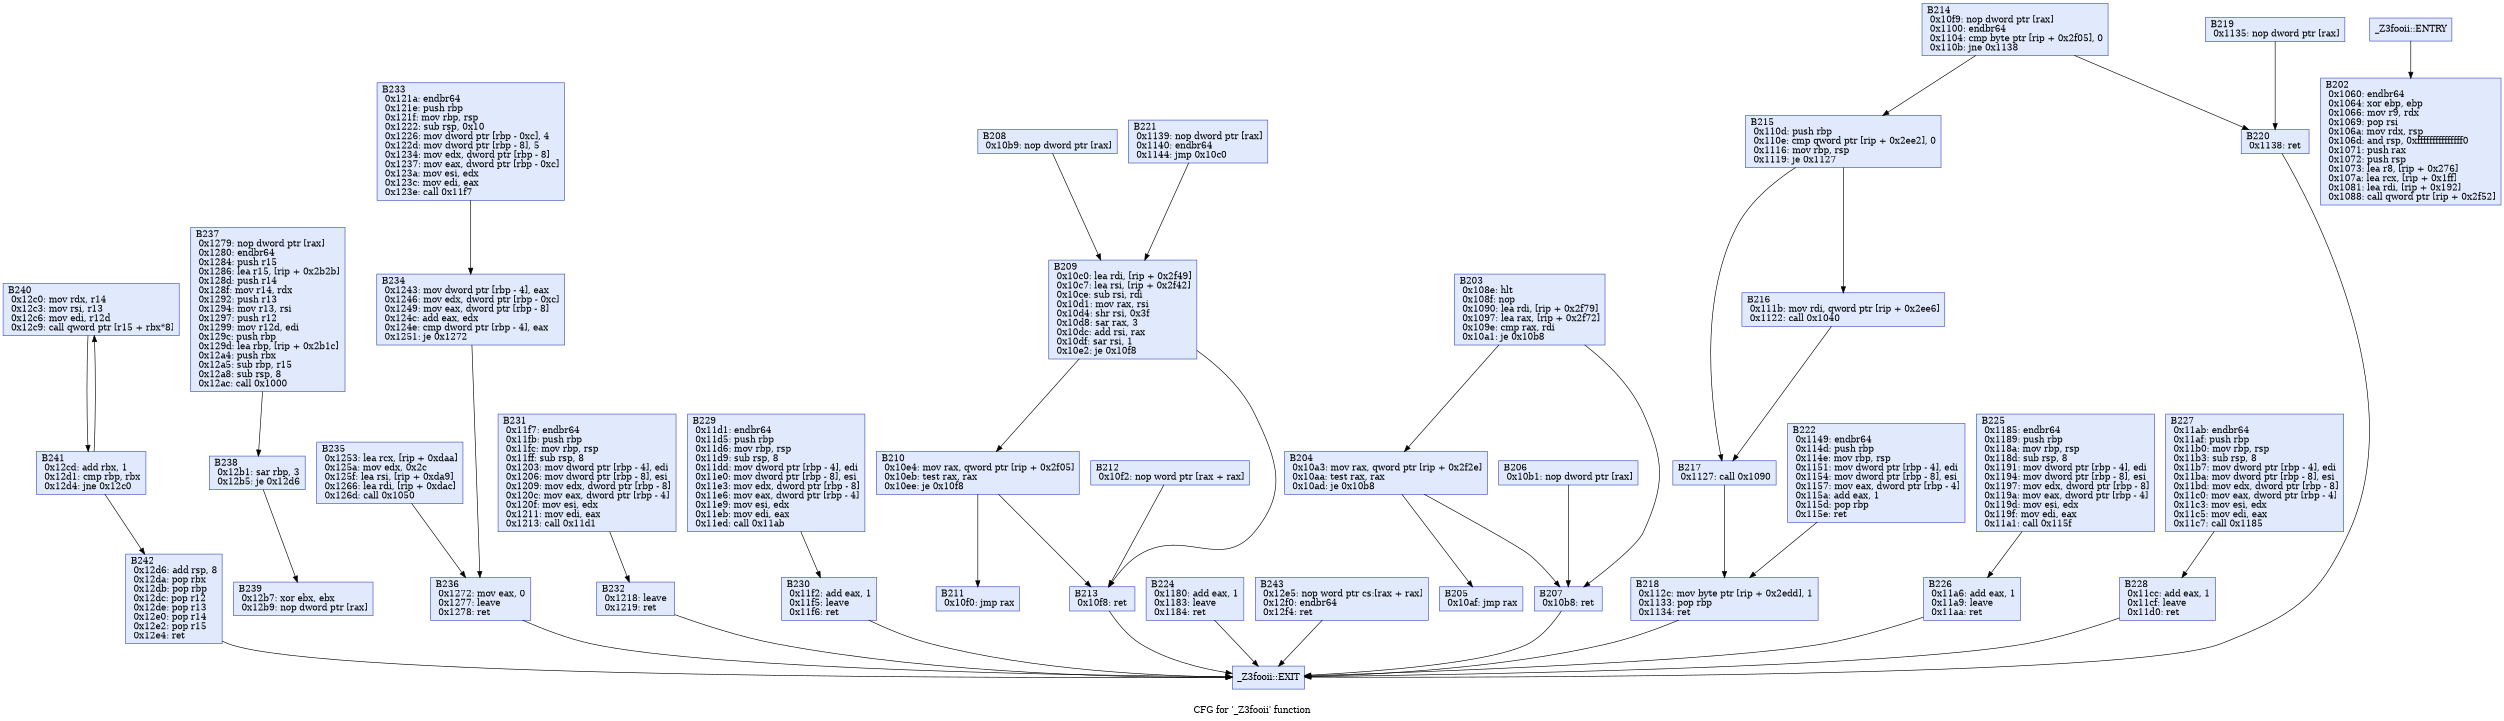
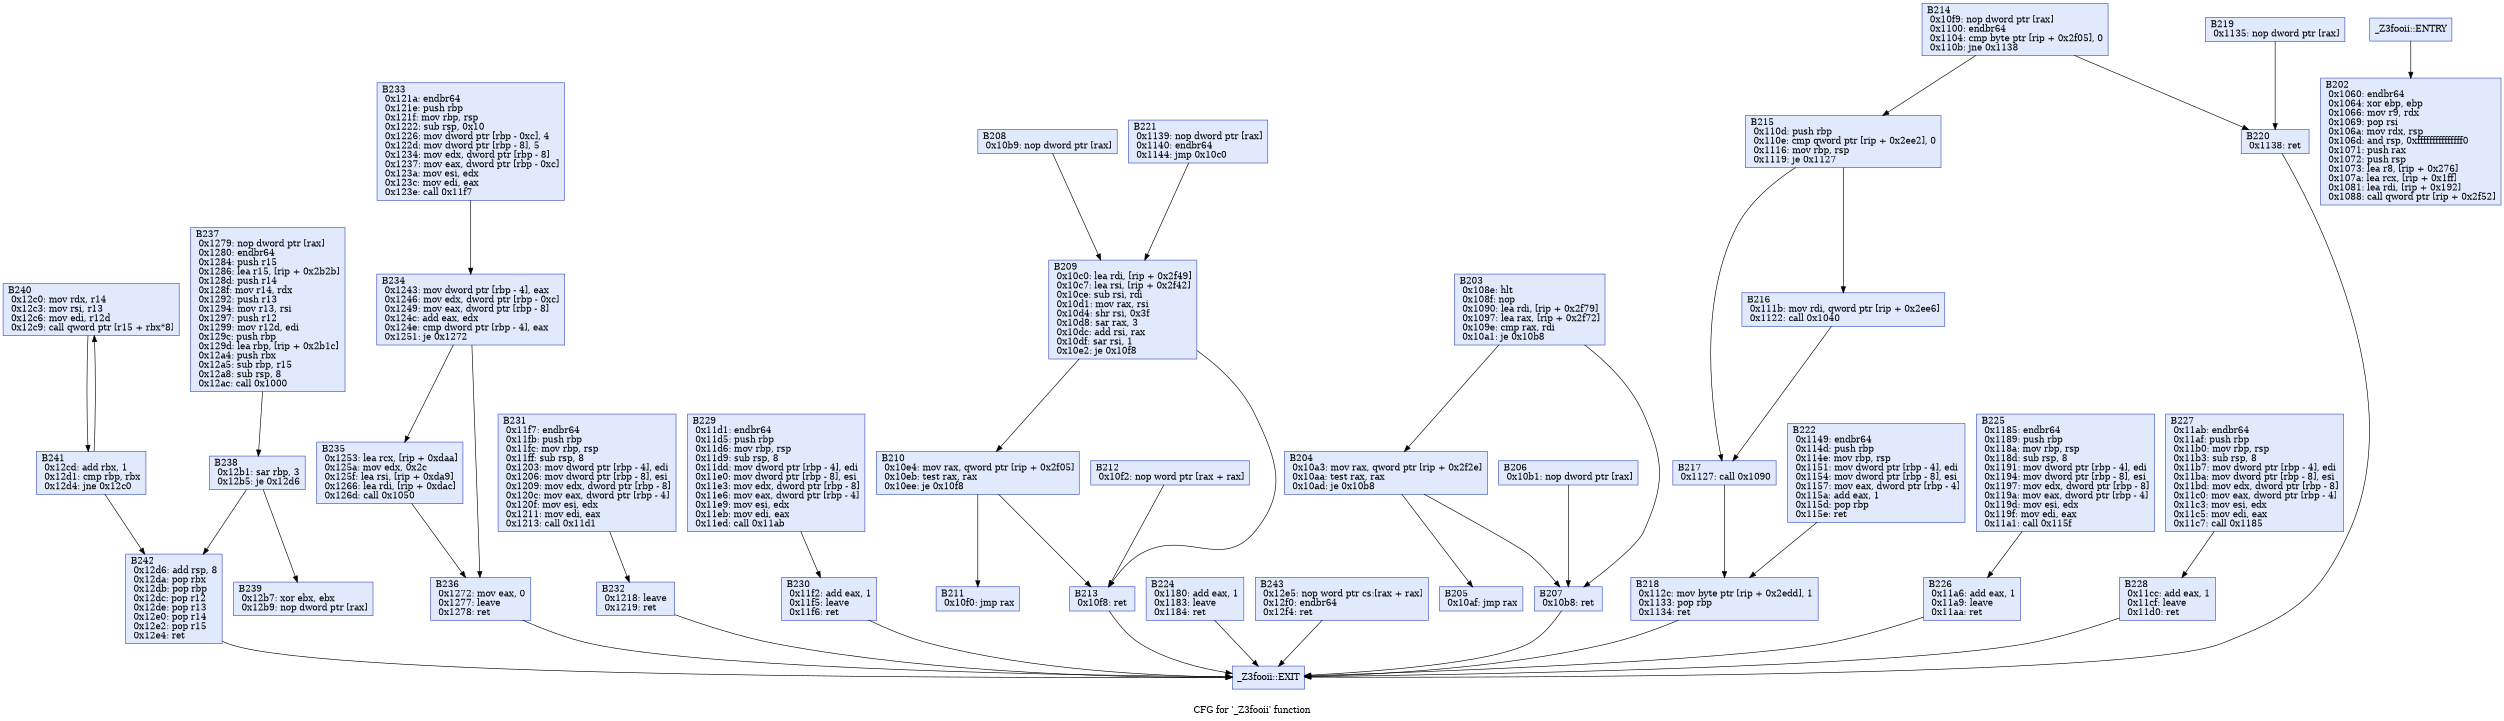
none -> (431, 391)
none -> (227, 519)
